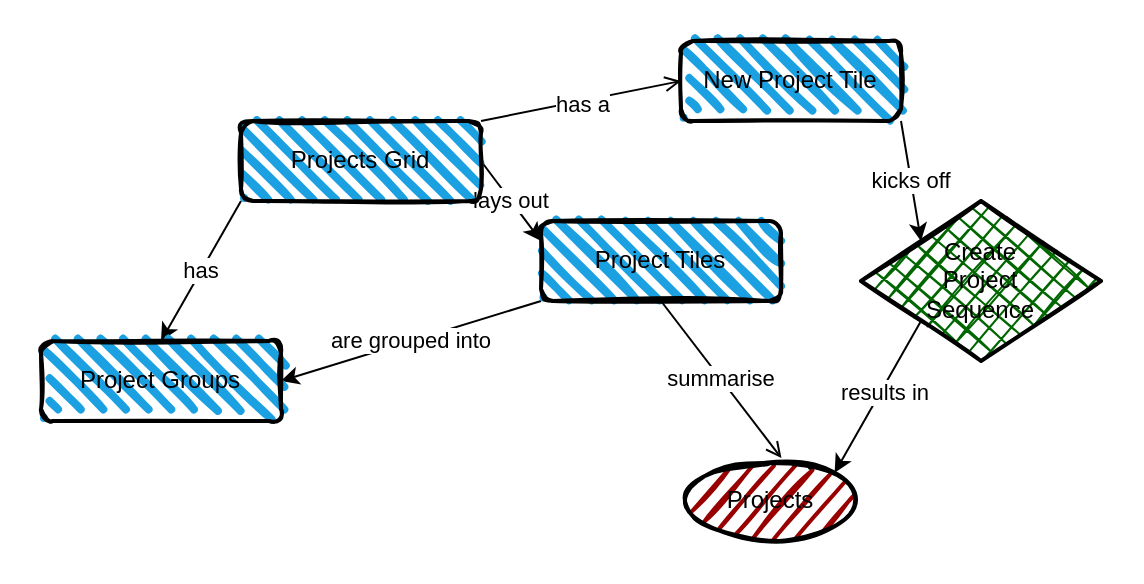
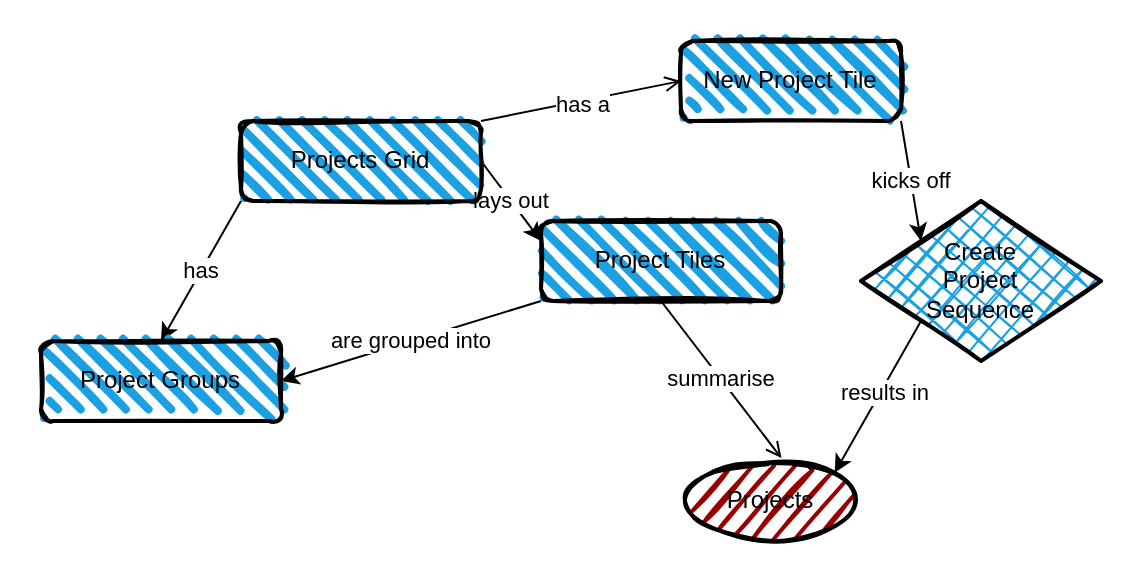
(981, 281) -> (981, 281)
